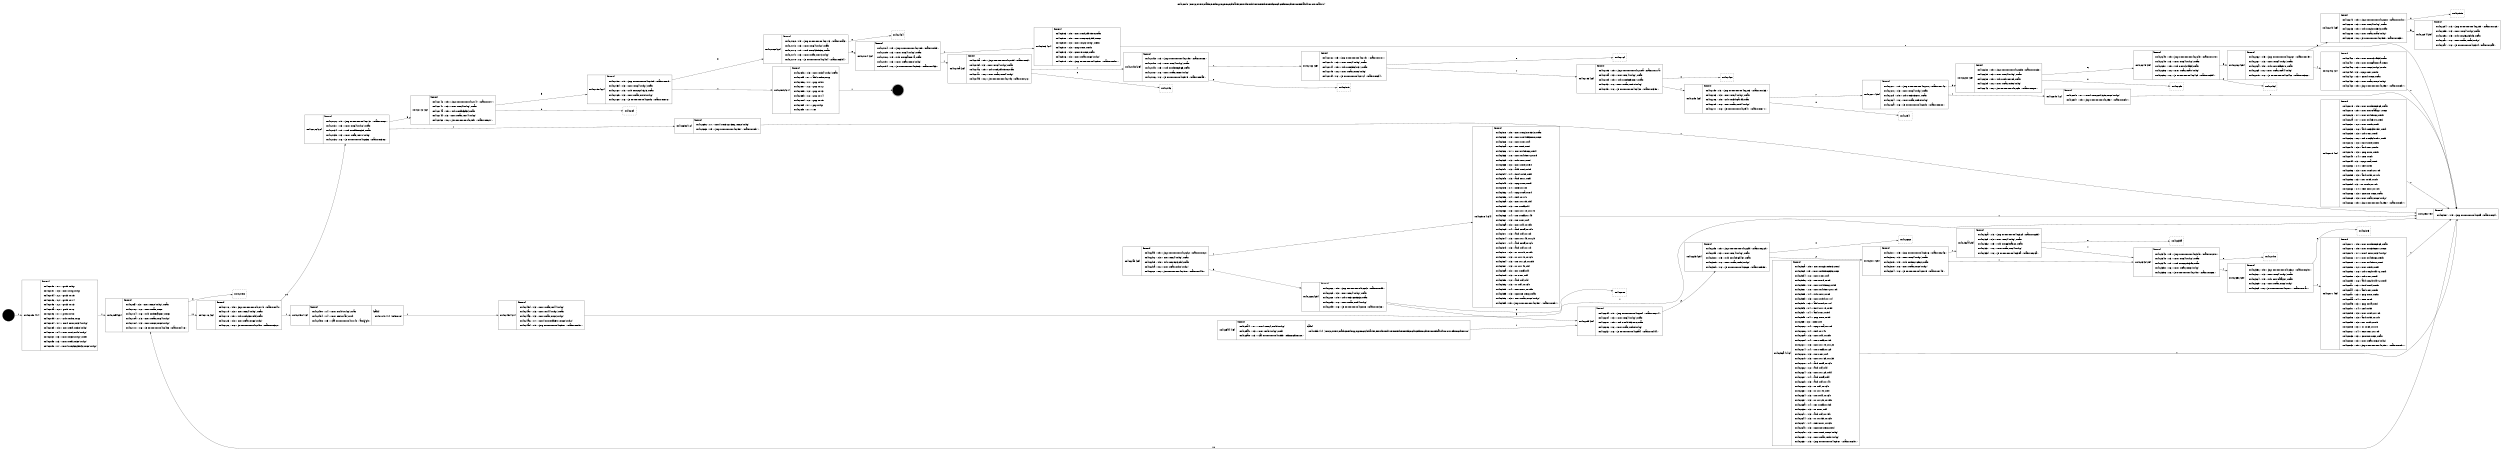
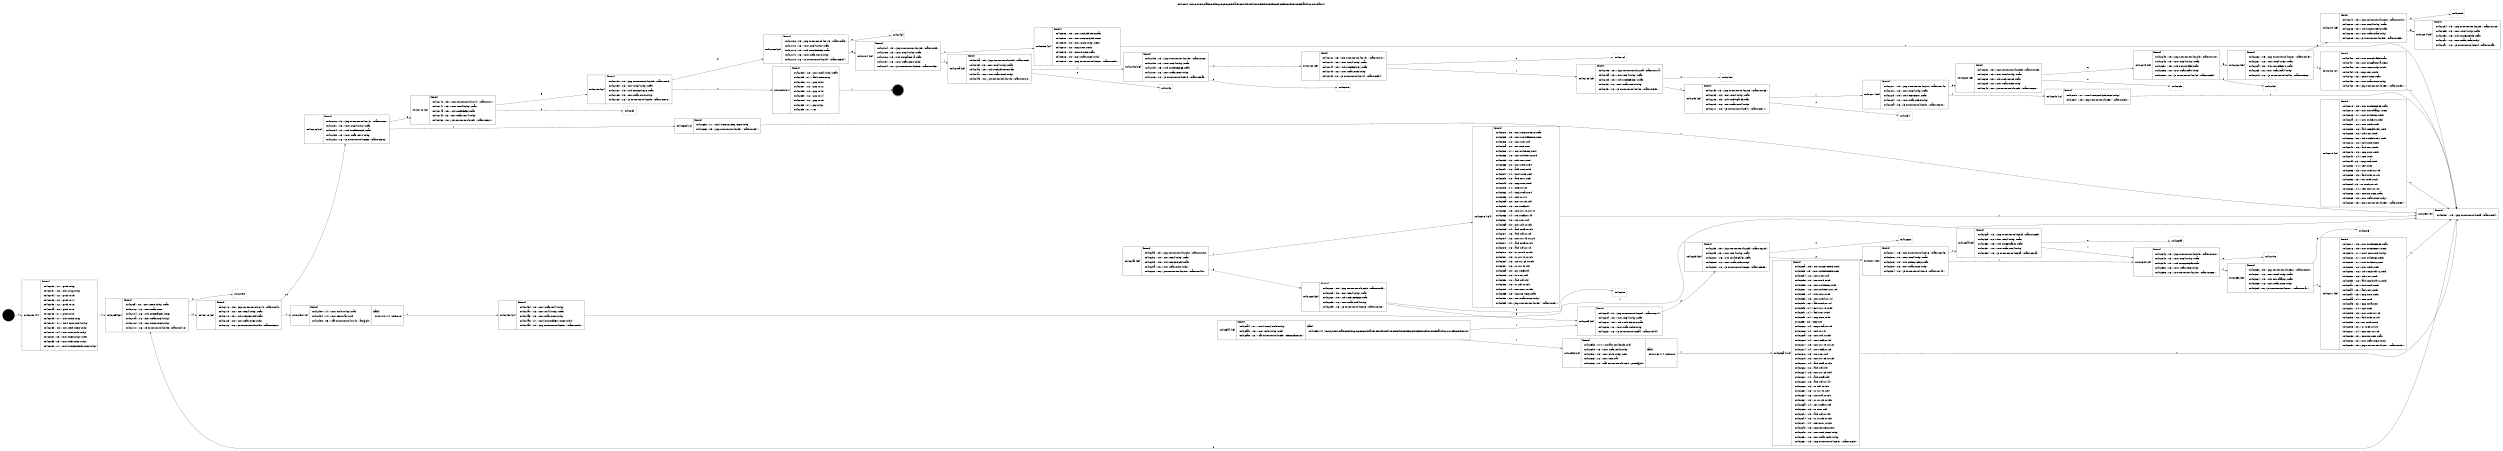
none -> (1620, 353)
(1213, 447) -> (1213, 447)
